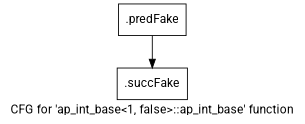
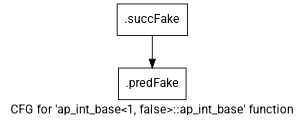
(152, 47) -> (152, 47)
